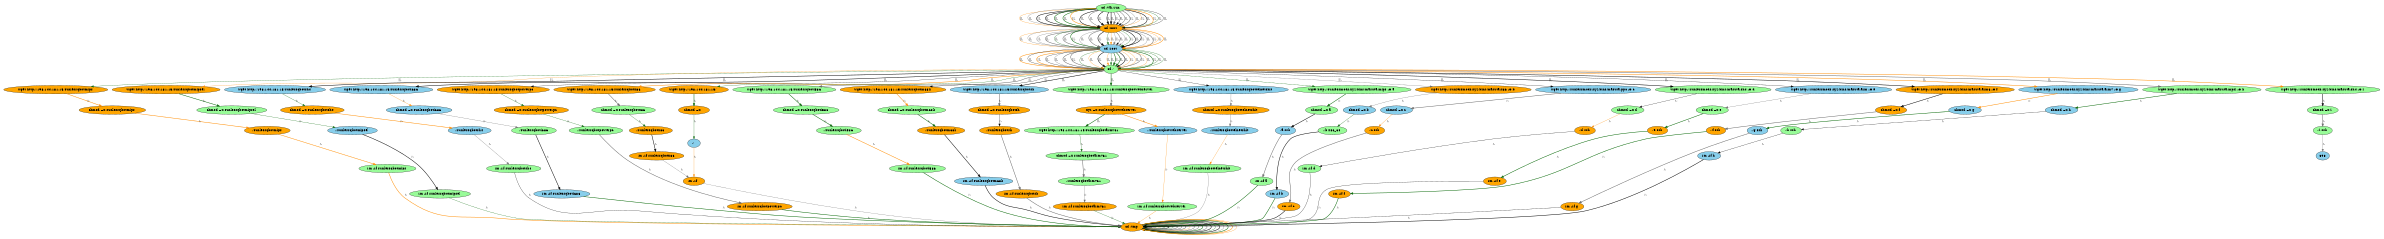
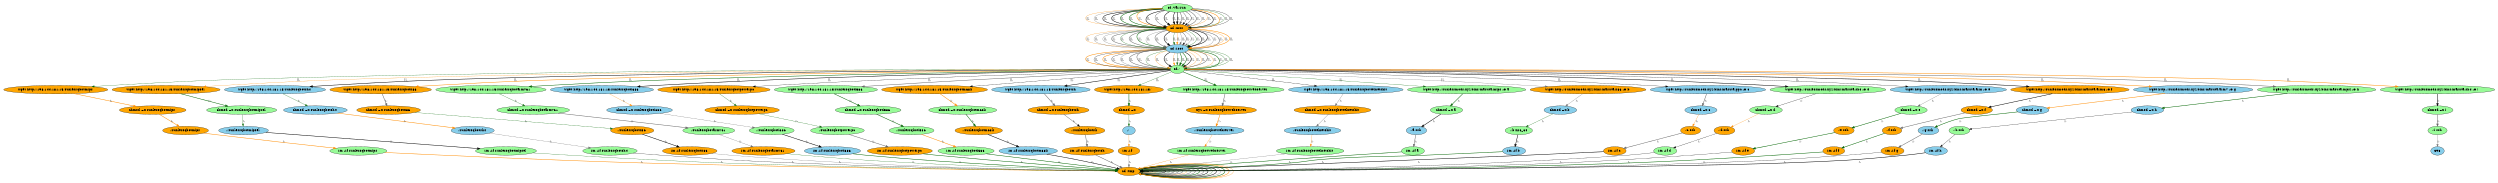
(312, 110) -> (315, 110)
(624, 110) -> (389, 110)
(1096, 120) -> (851, 75)
(1332, 131) -> (1519, 131)
(675, 168) -> (893, 165)
